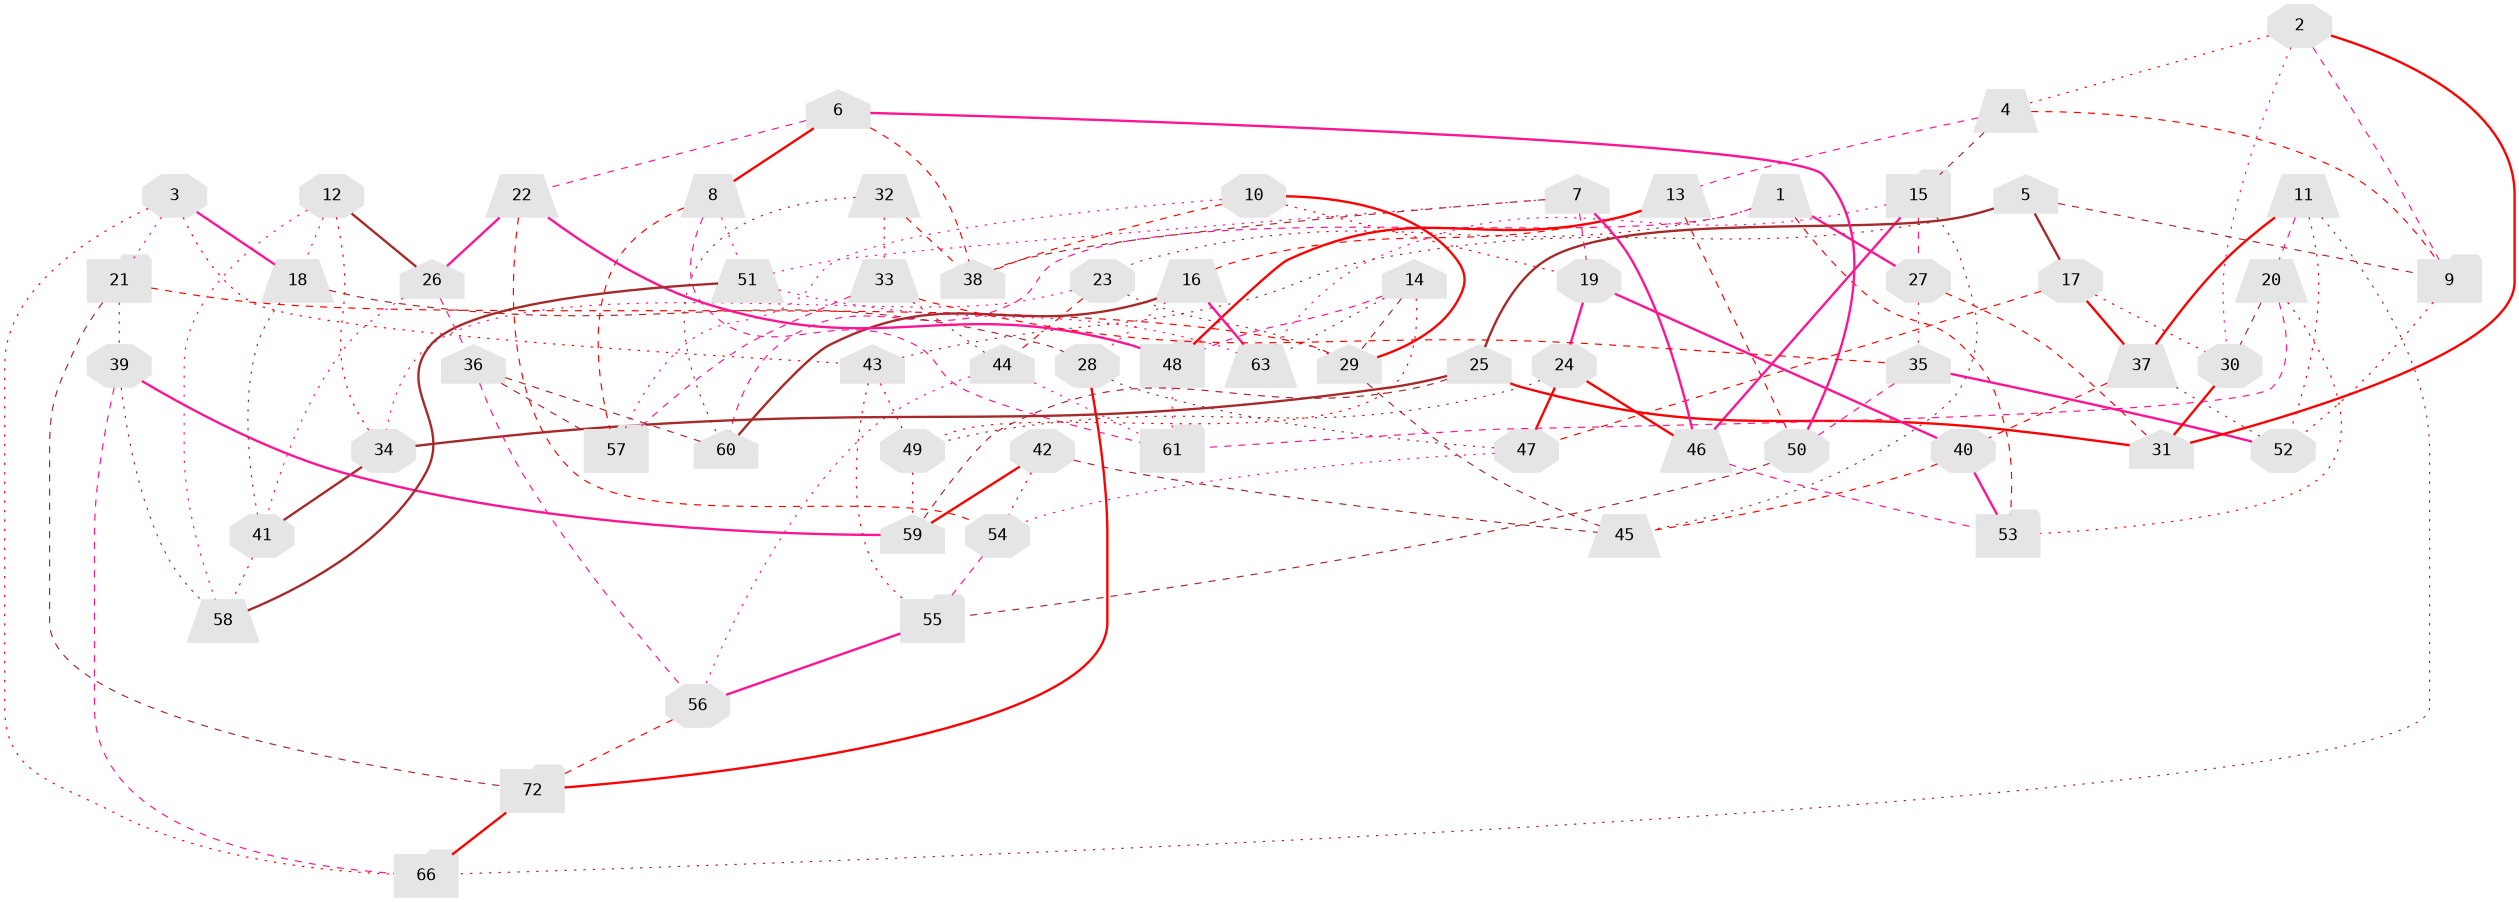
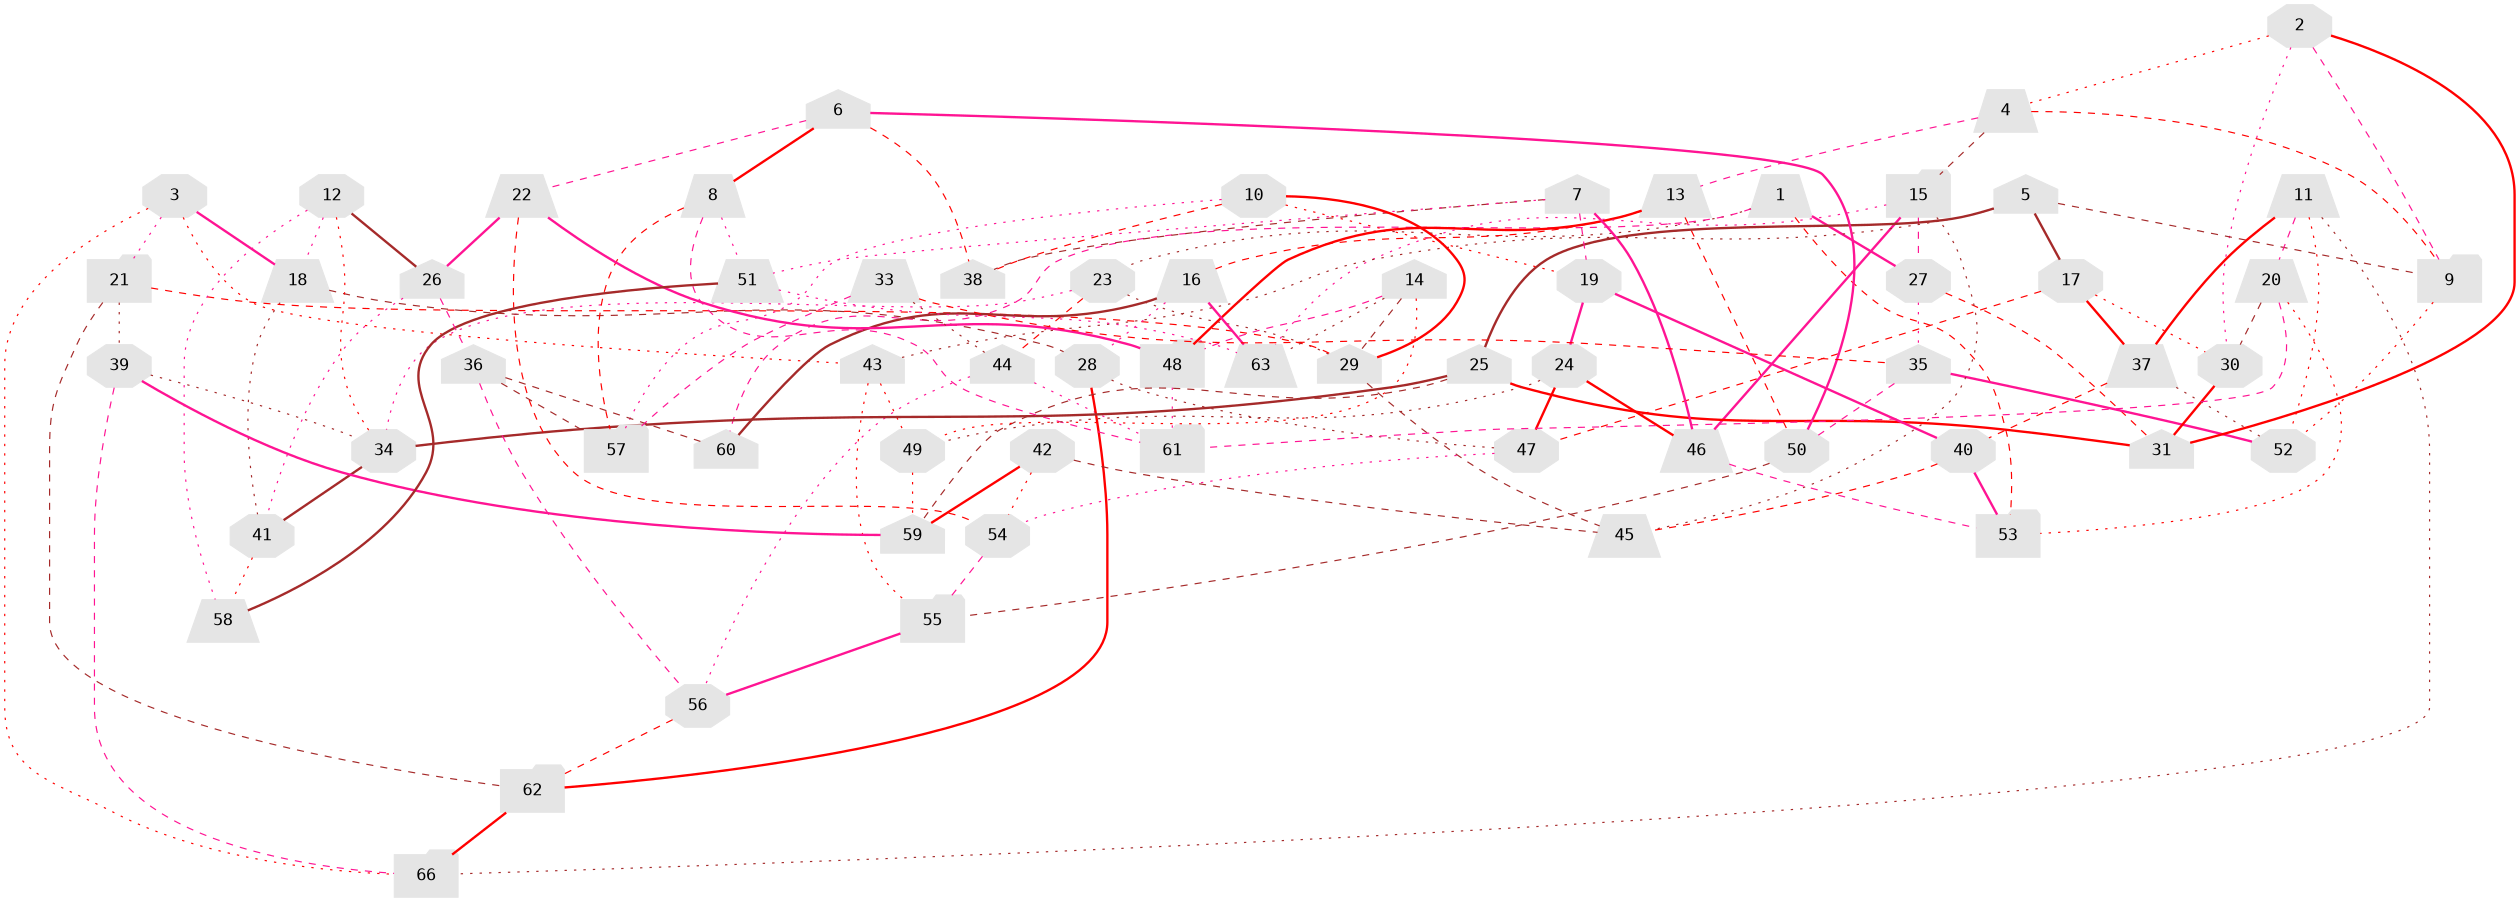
(884, 196) -> none
(145, 501) -> (260, 405)
(532, 791) -> (532, 791)
